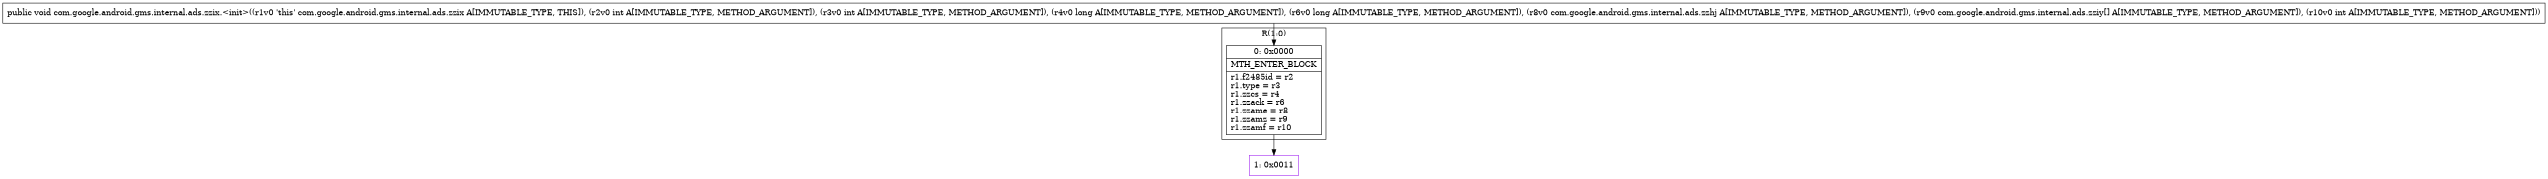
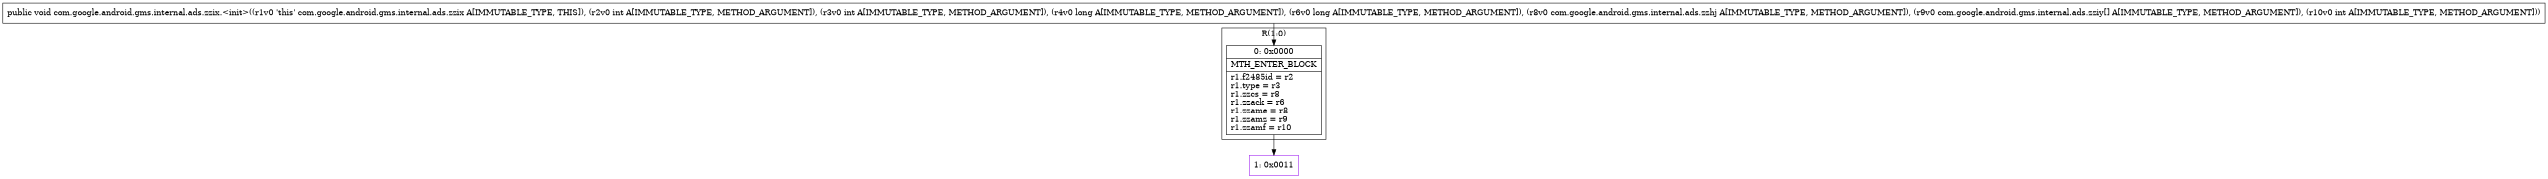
(1255, 94) -> (1255, 94)
